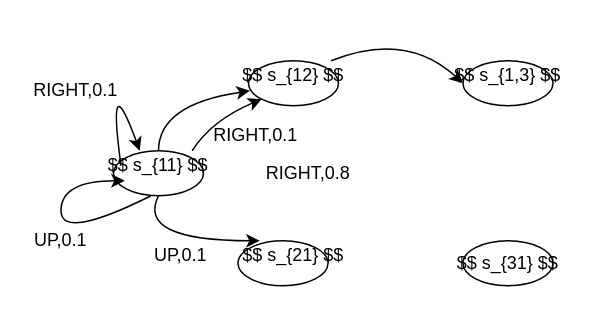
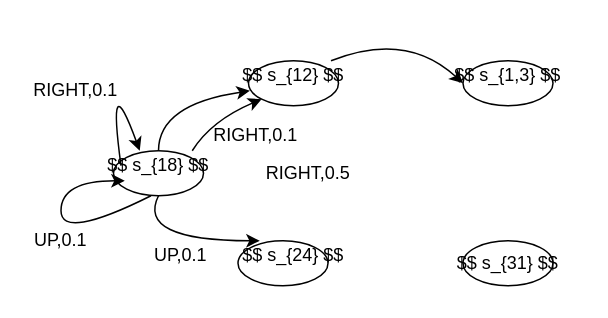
(158, 166) -> (158, 166)
(308, 173) -> (308, 173)
(293, 256) -> (293, 256)
